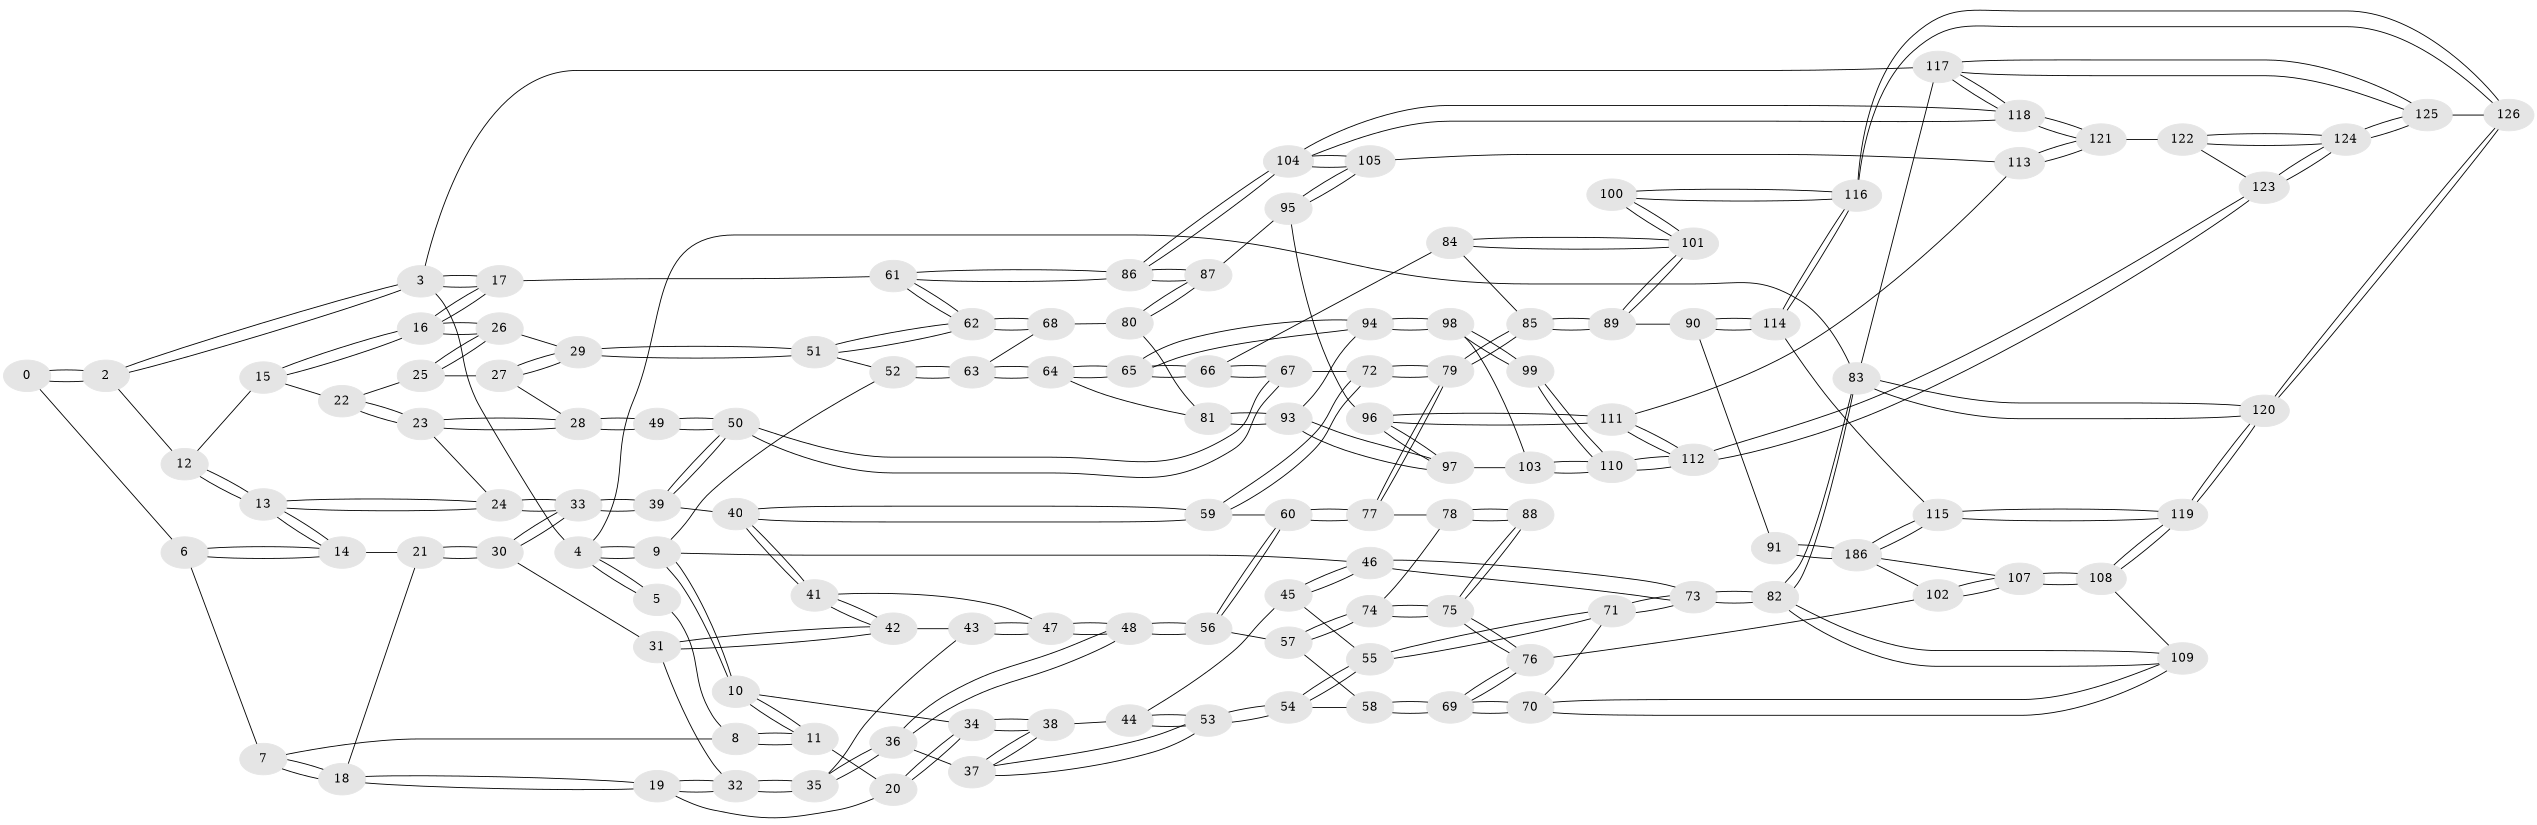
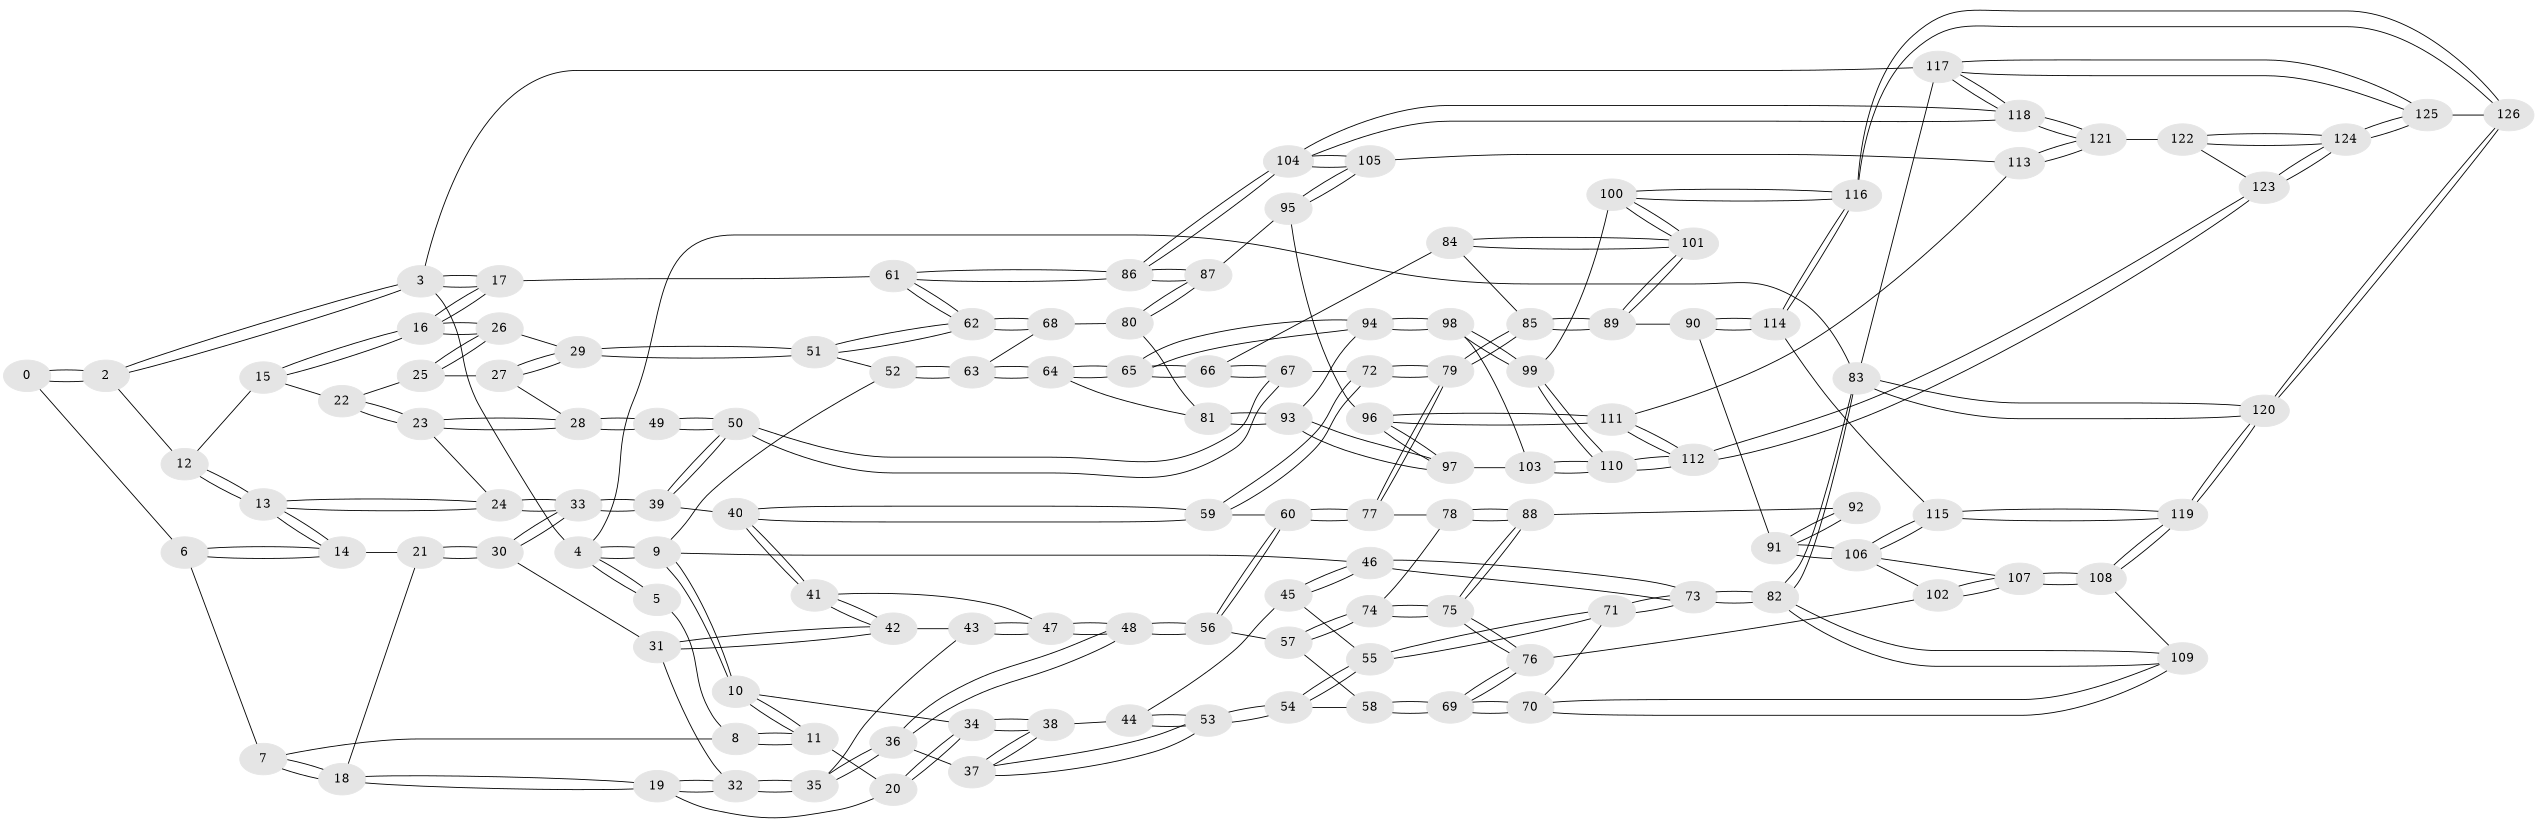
none -> (1583, 292)
none -> (1857, 508)
(1857, 555) -> (1857, 555)
